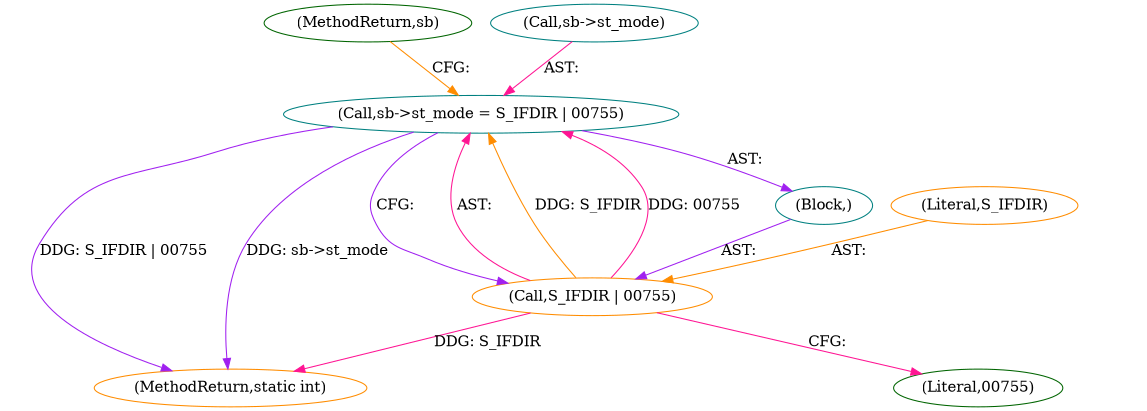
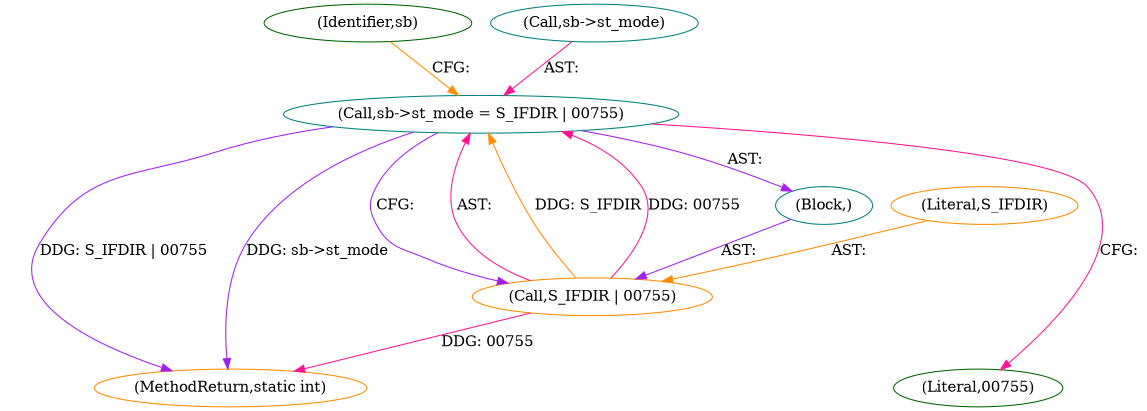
(368, 23) -> (368, 23)
(487, 342) -> (487, 342)
(784, 342) -> (978, 155)
